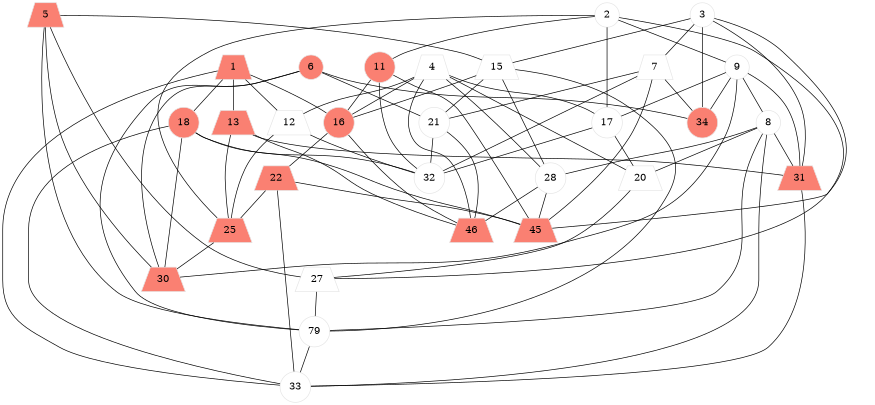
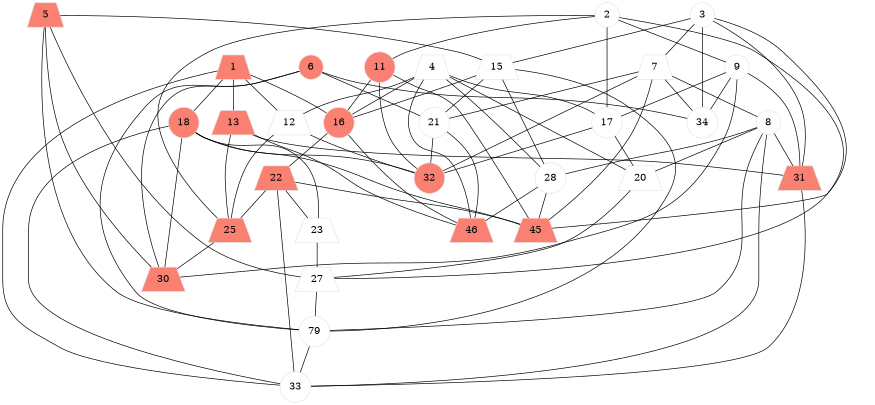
(753, 95) -> (713, 96)
(702, 123) -> (702, 123)
(429, 178) -> (429, 178)
none -> (317, 230)
